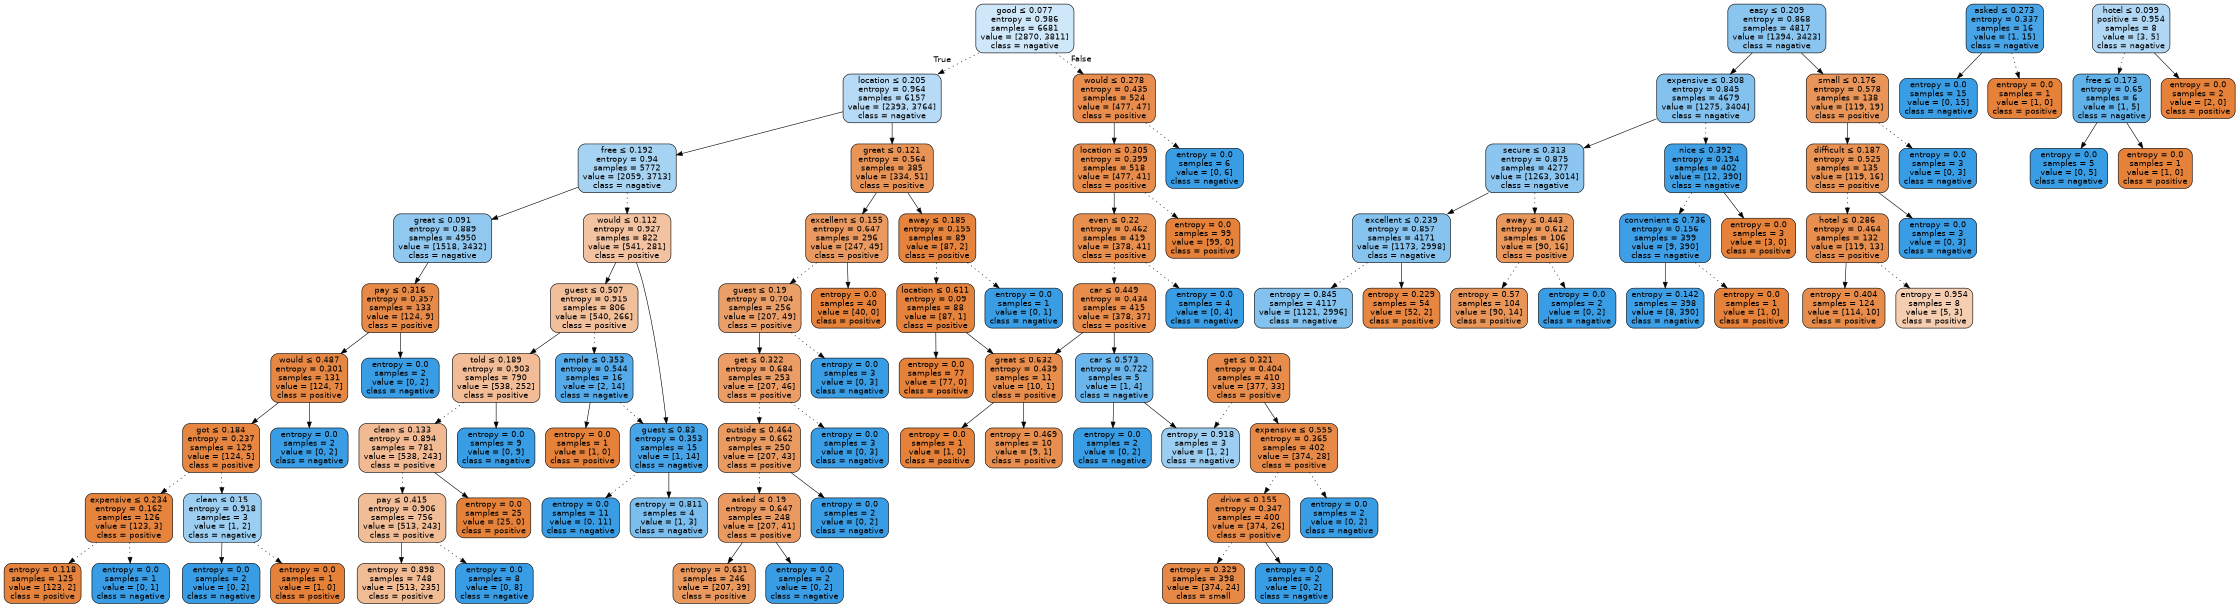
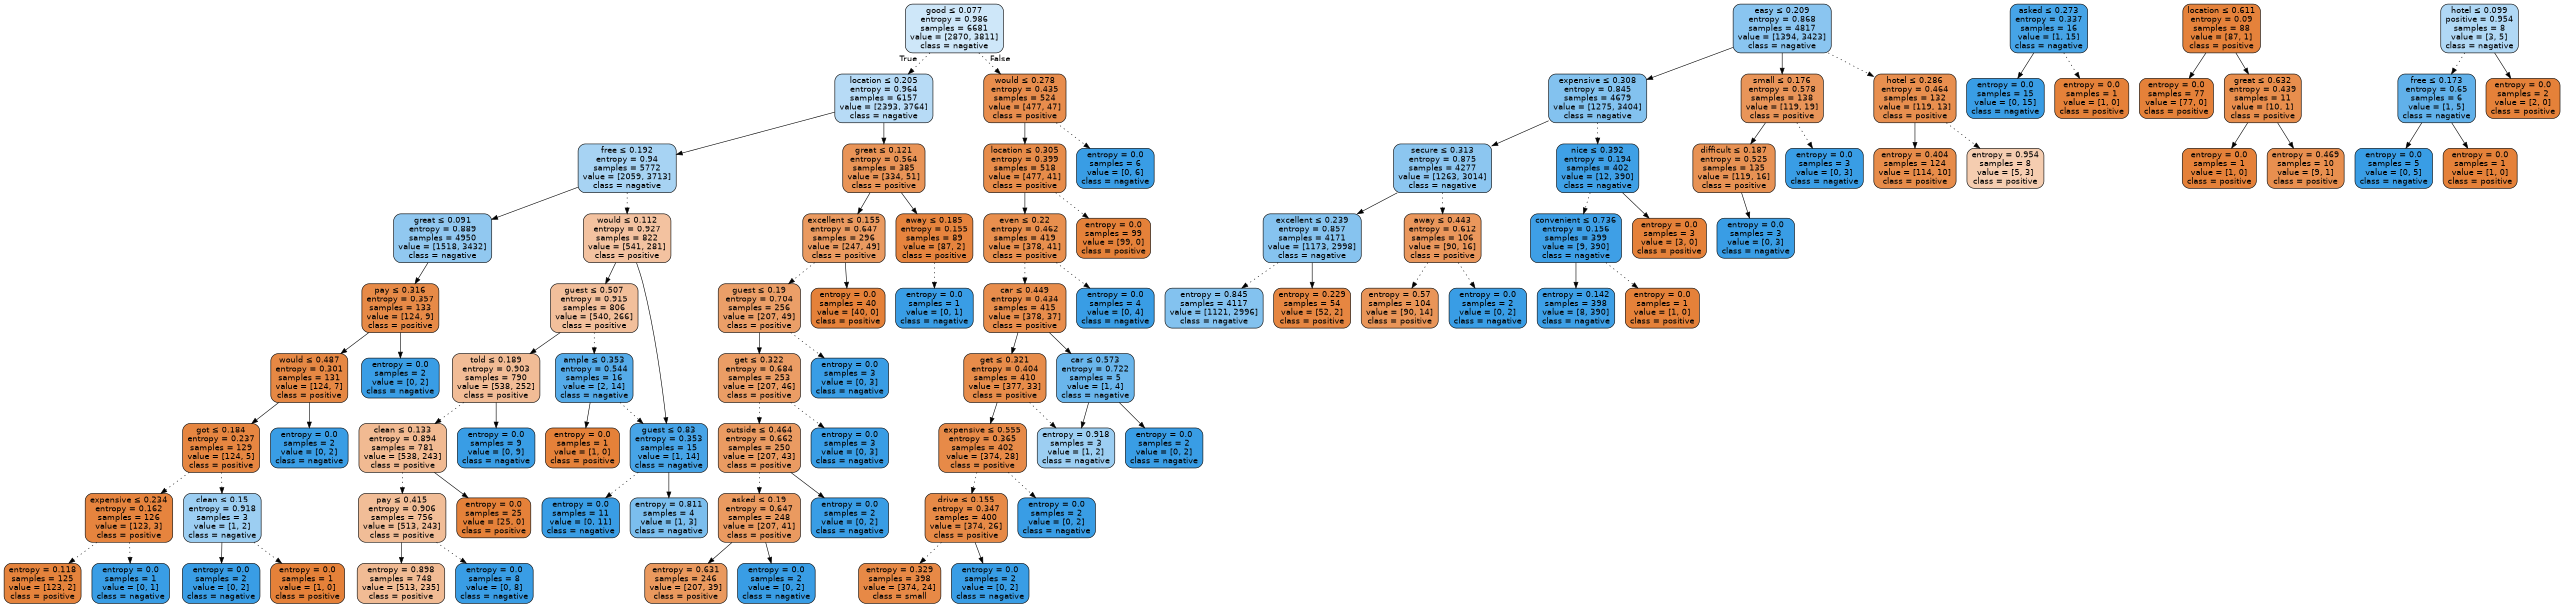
(1847, 200) -> (1848, 63)
(937, 270) -> none
(1071, 341) -> (1016, 340)
